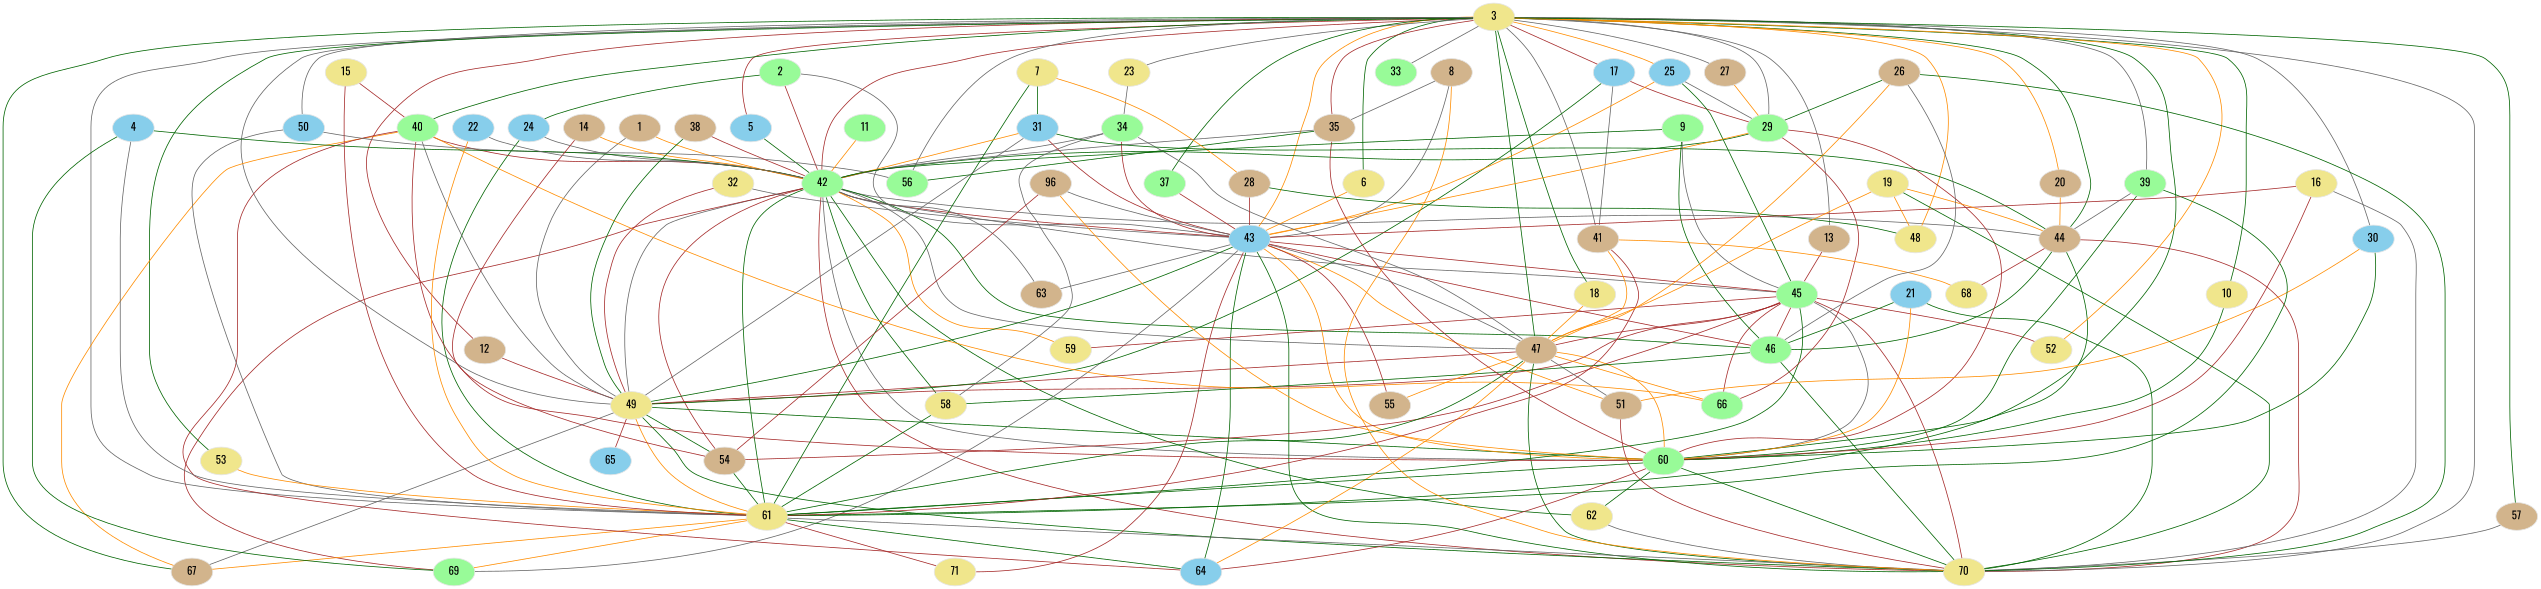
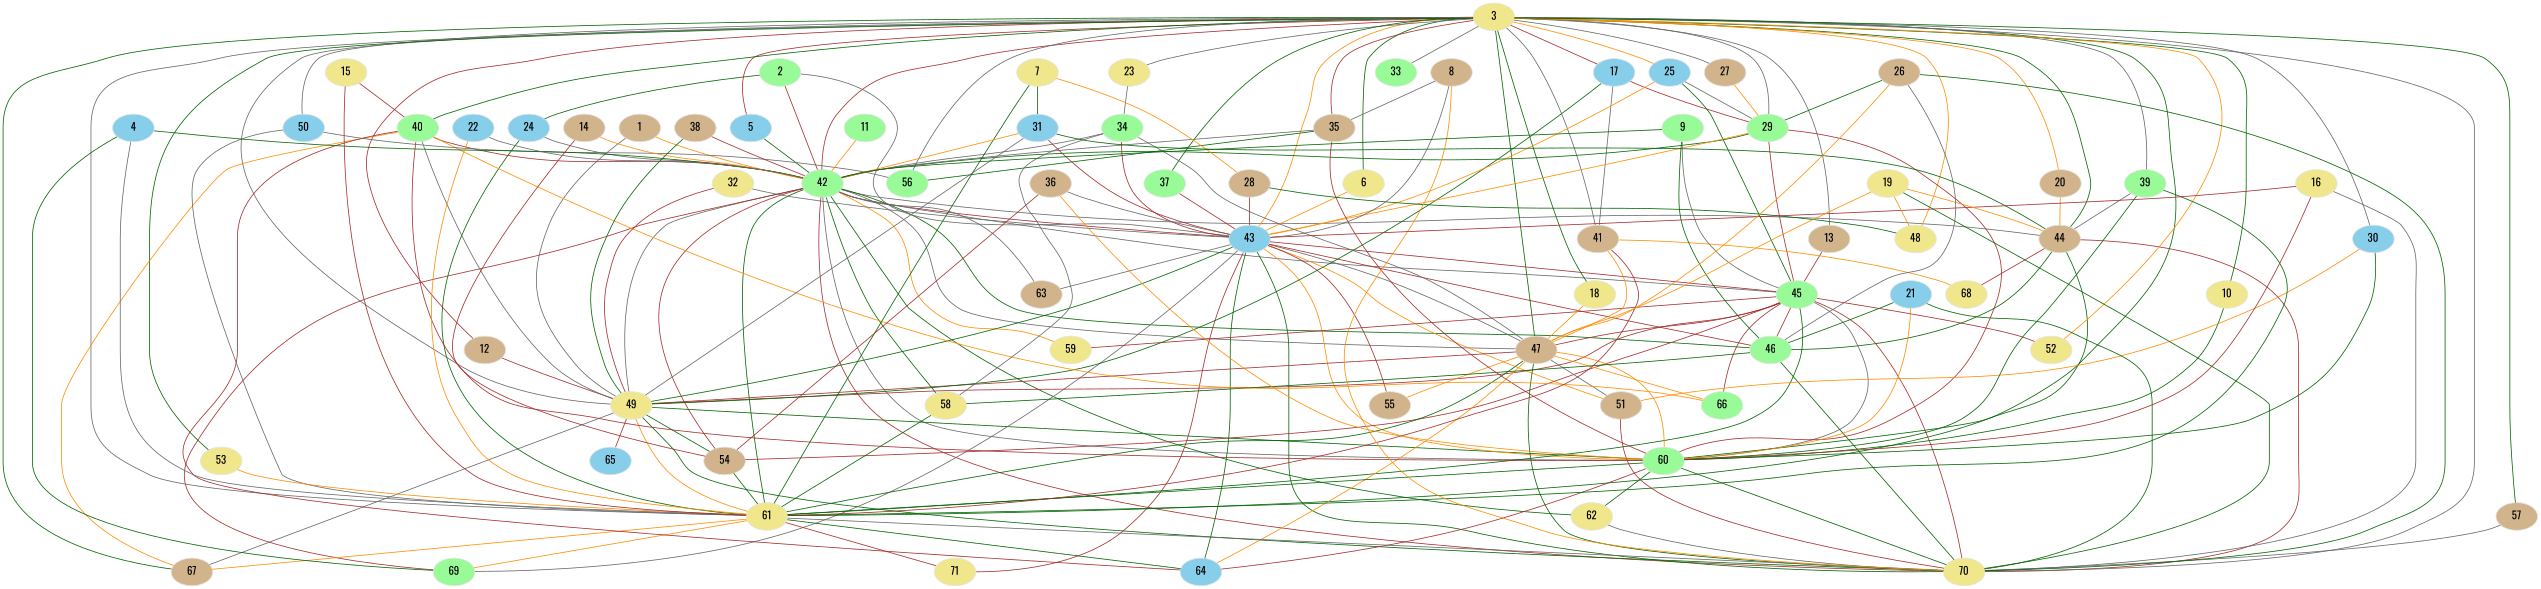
(1051, 183) -> (1051, 183)
(1851, 277) -> (1778, 208)
